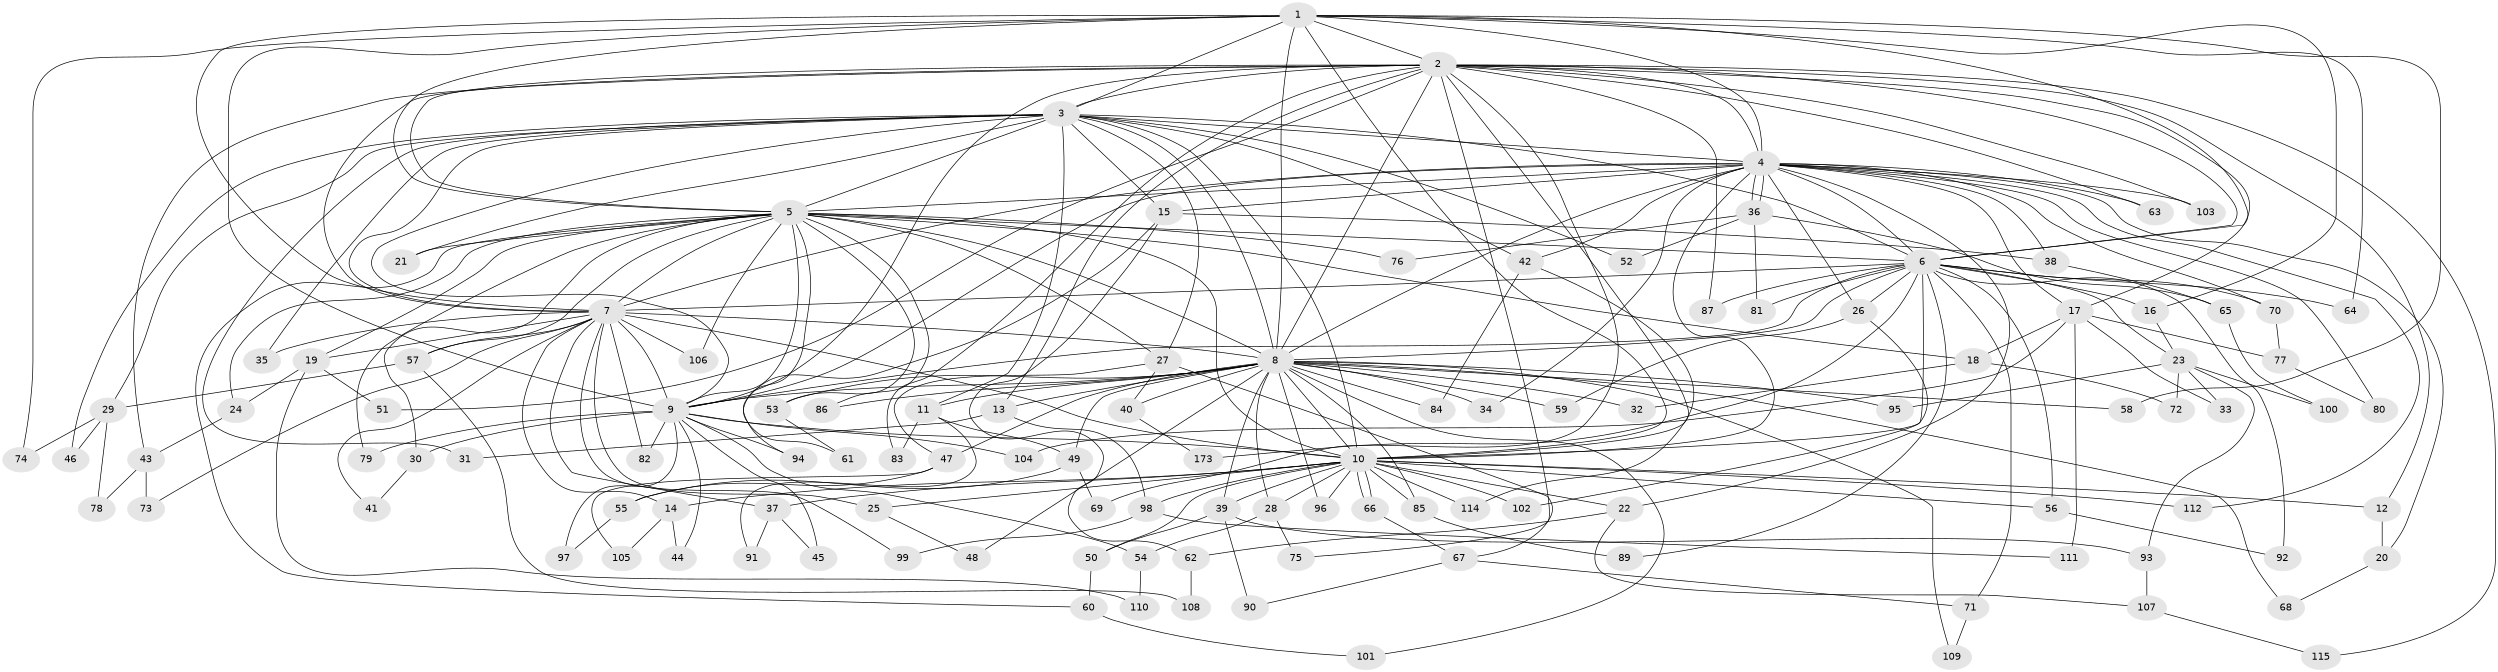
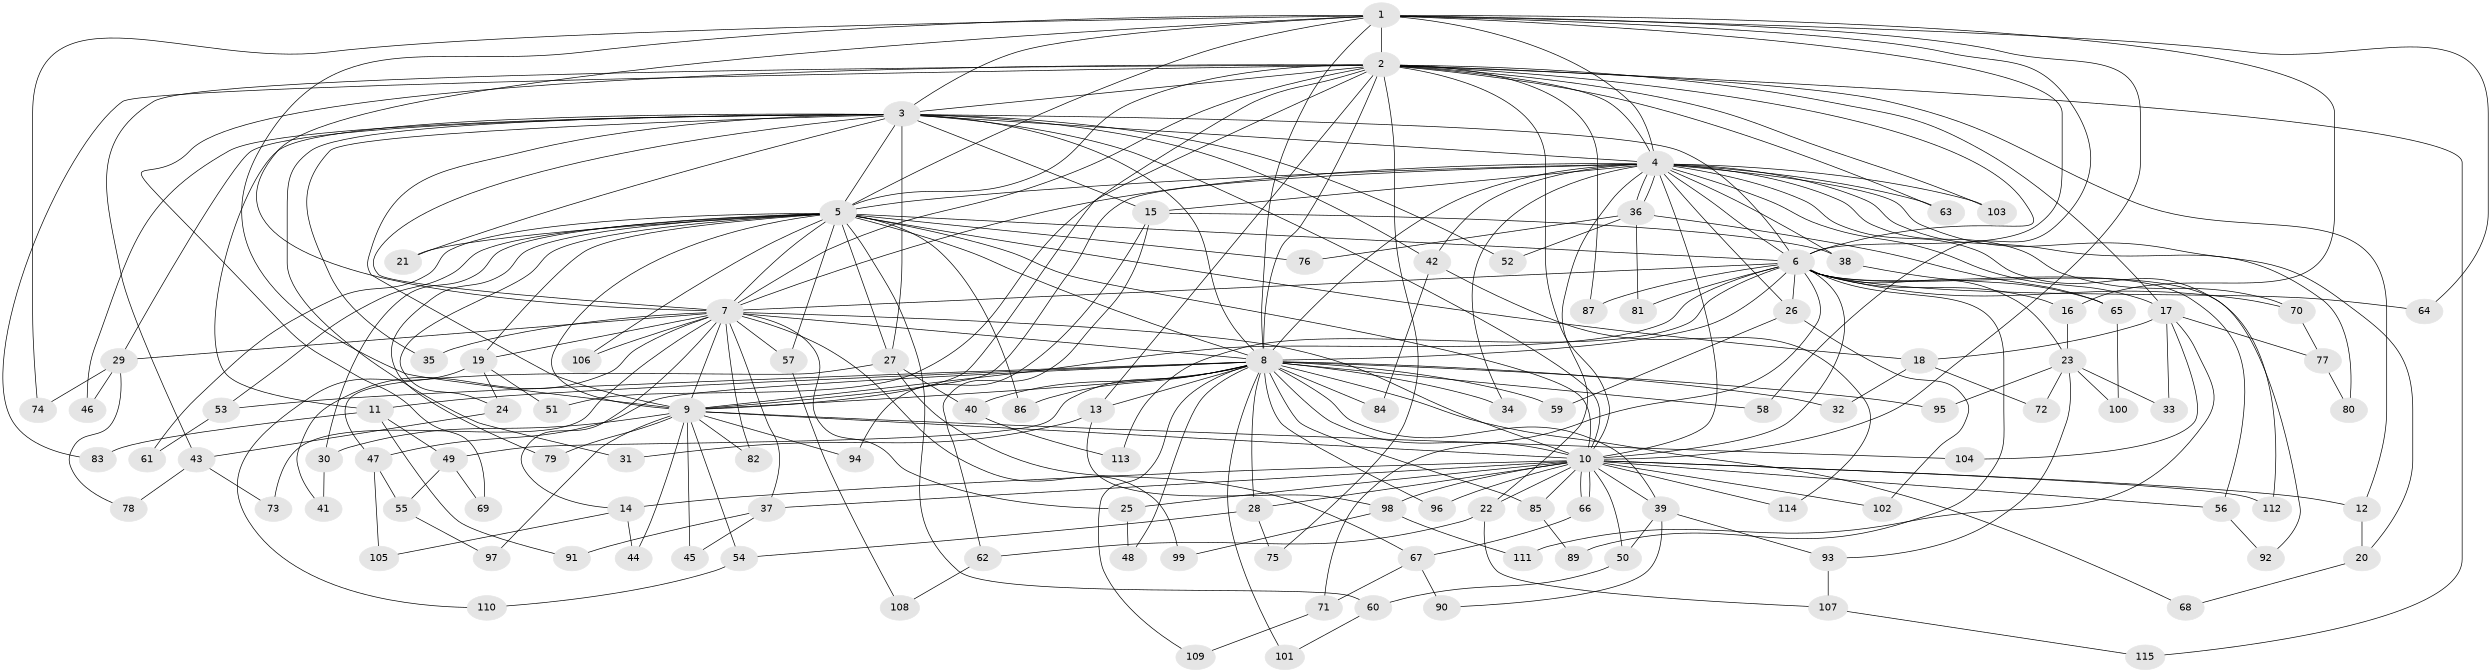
(261, 386) -> (436, 335)
(1203, 460) -> (1121, 460)
